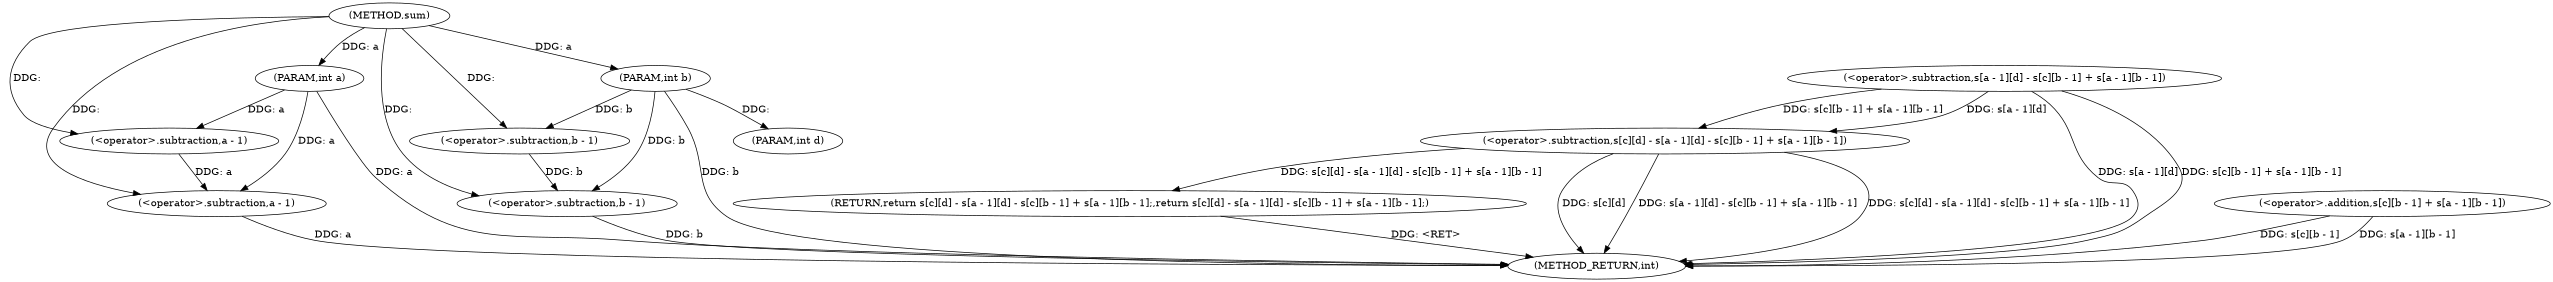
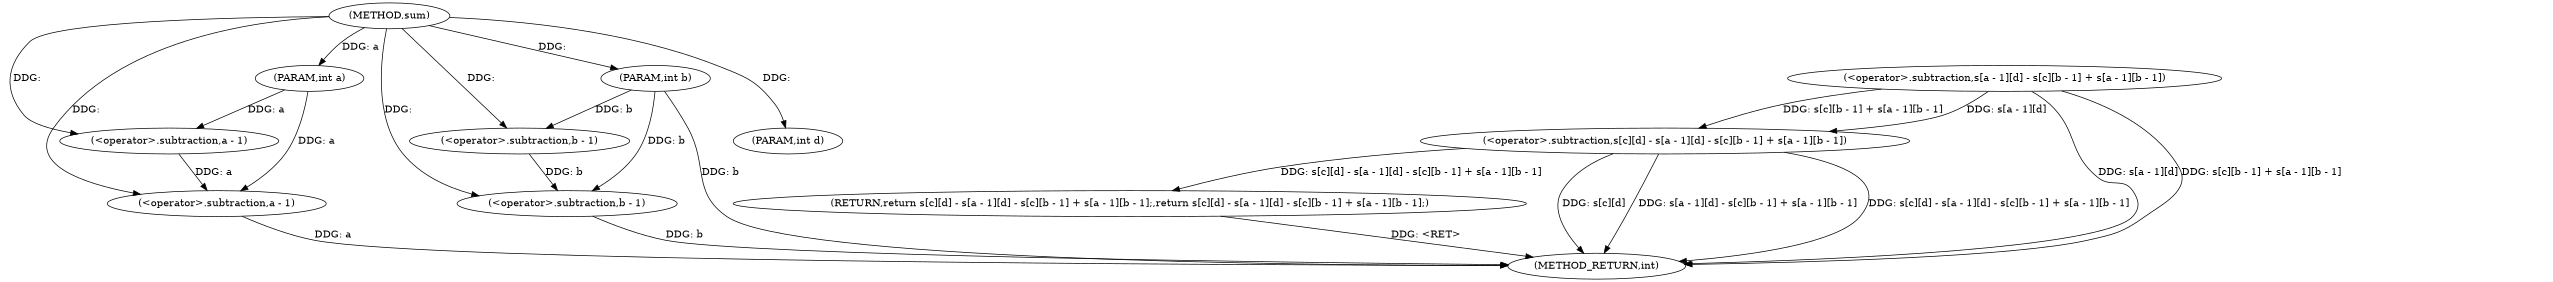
(554, 47) -> (554, 47)
(725, 105) -> (629, 40)
(2382, 204) -> none
(629, 241) -> none
